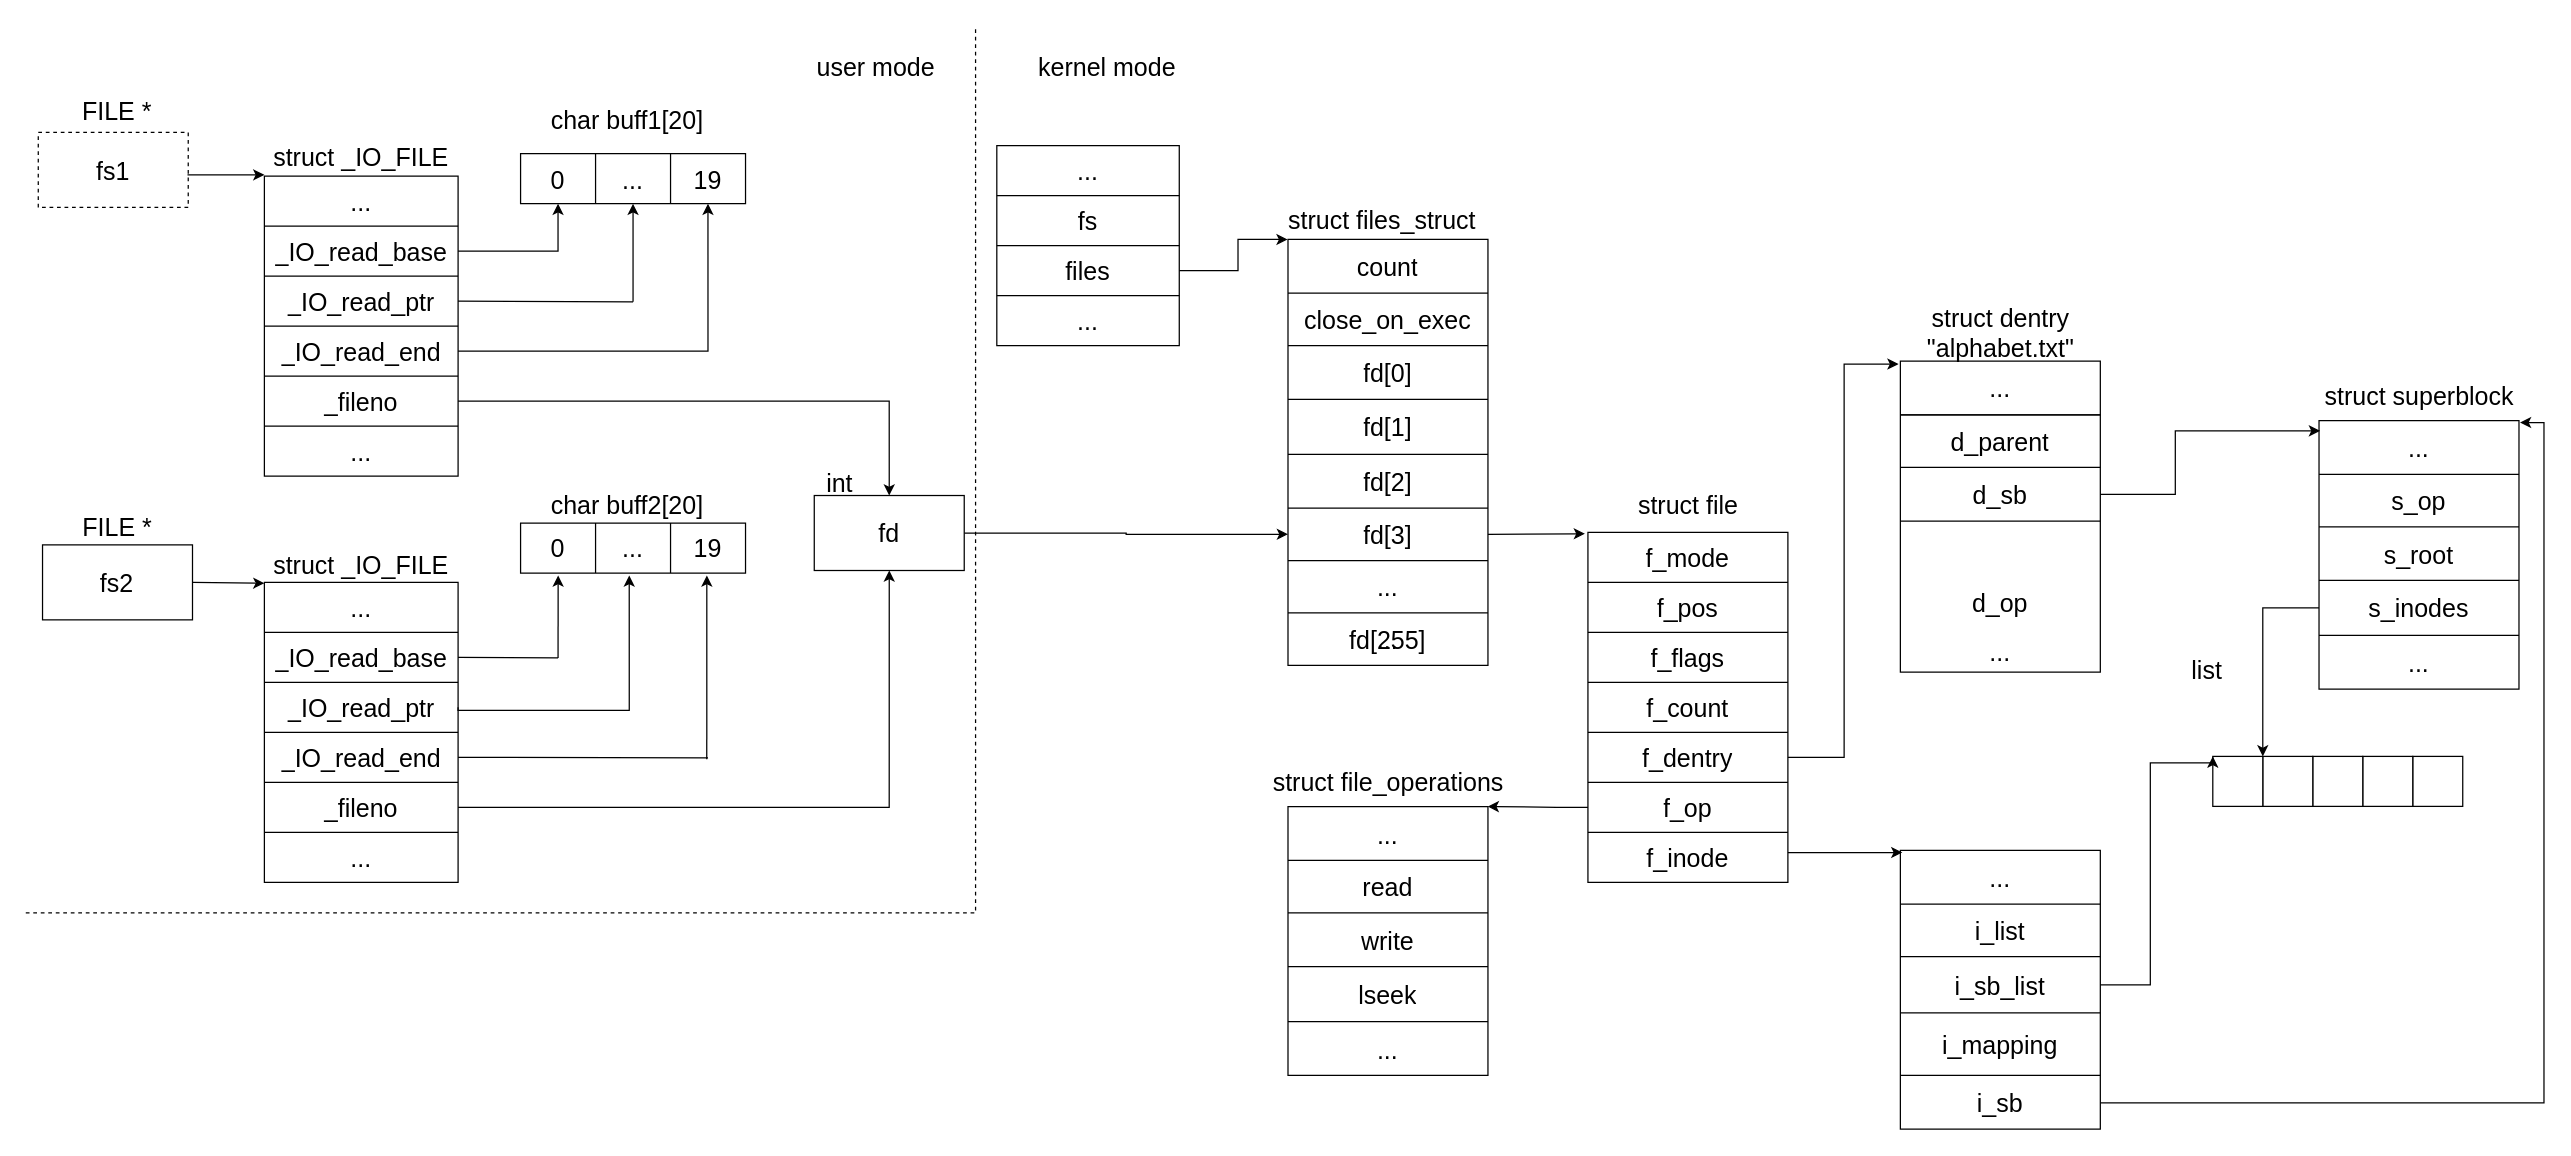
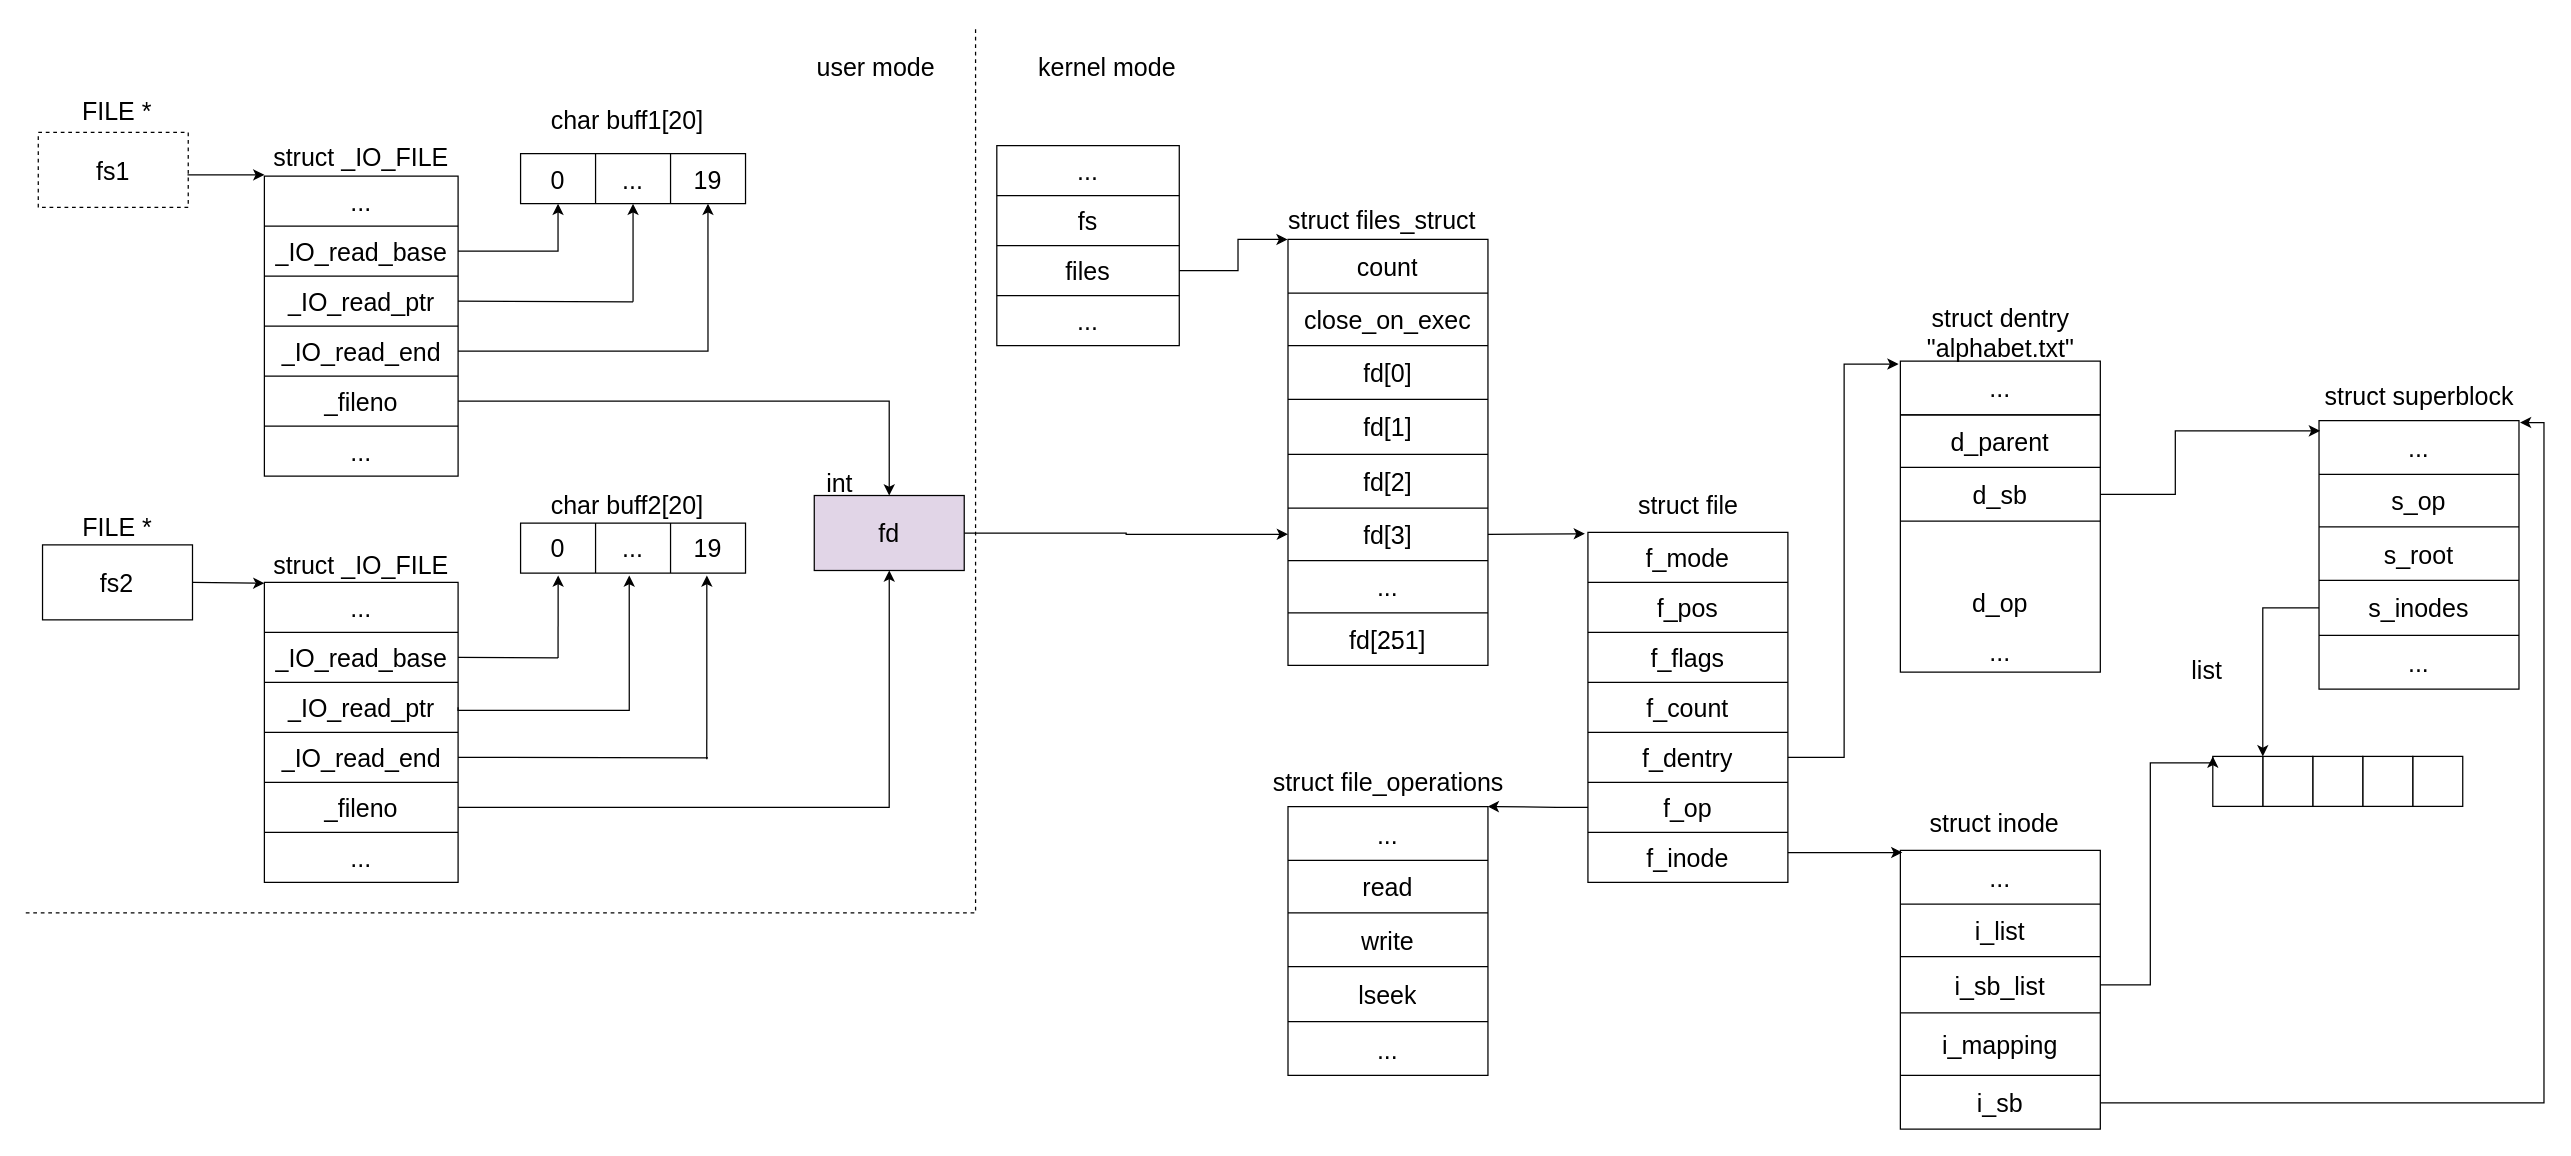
(889, 533) -> (889, 533)
(1388, 639) -> (1388, 639)
none -> (1994, 823)
